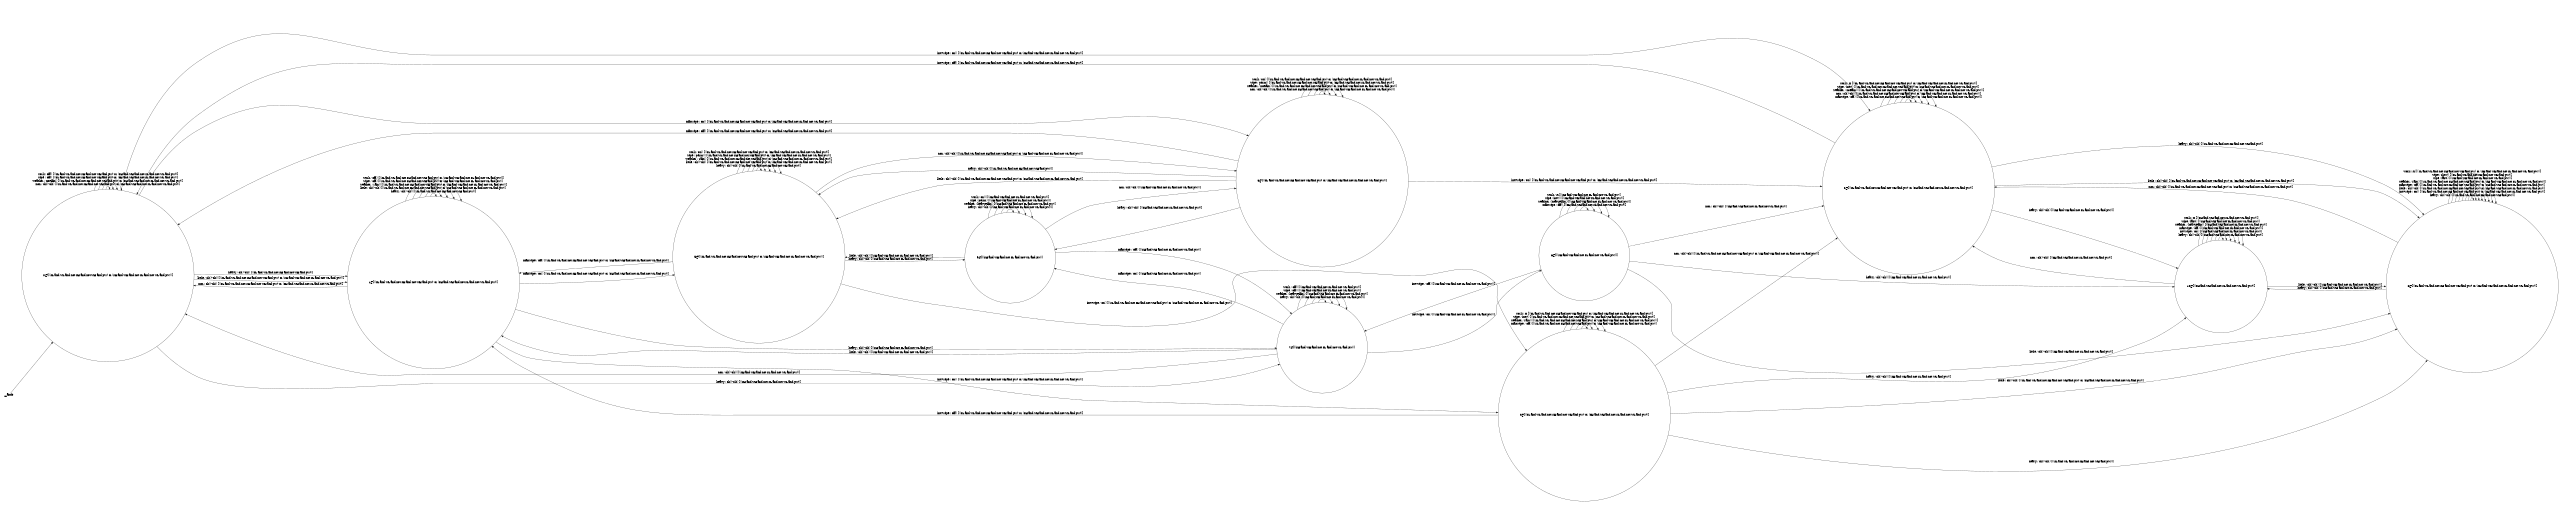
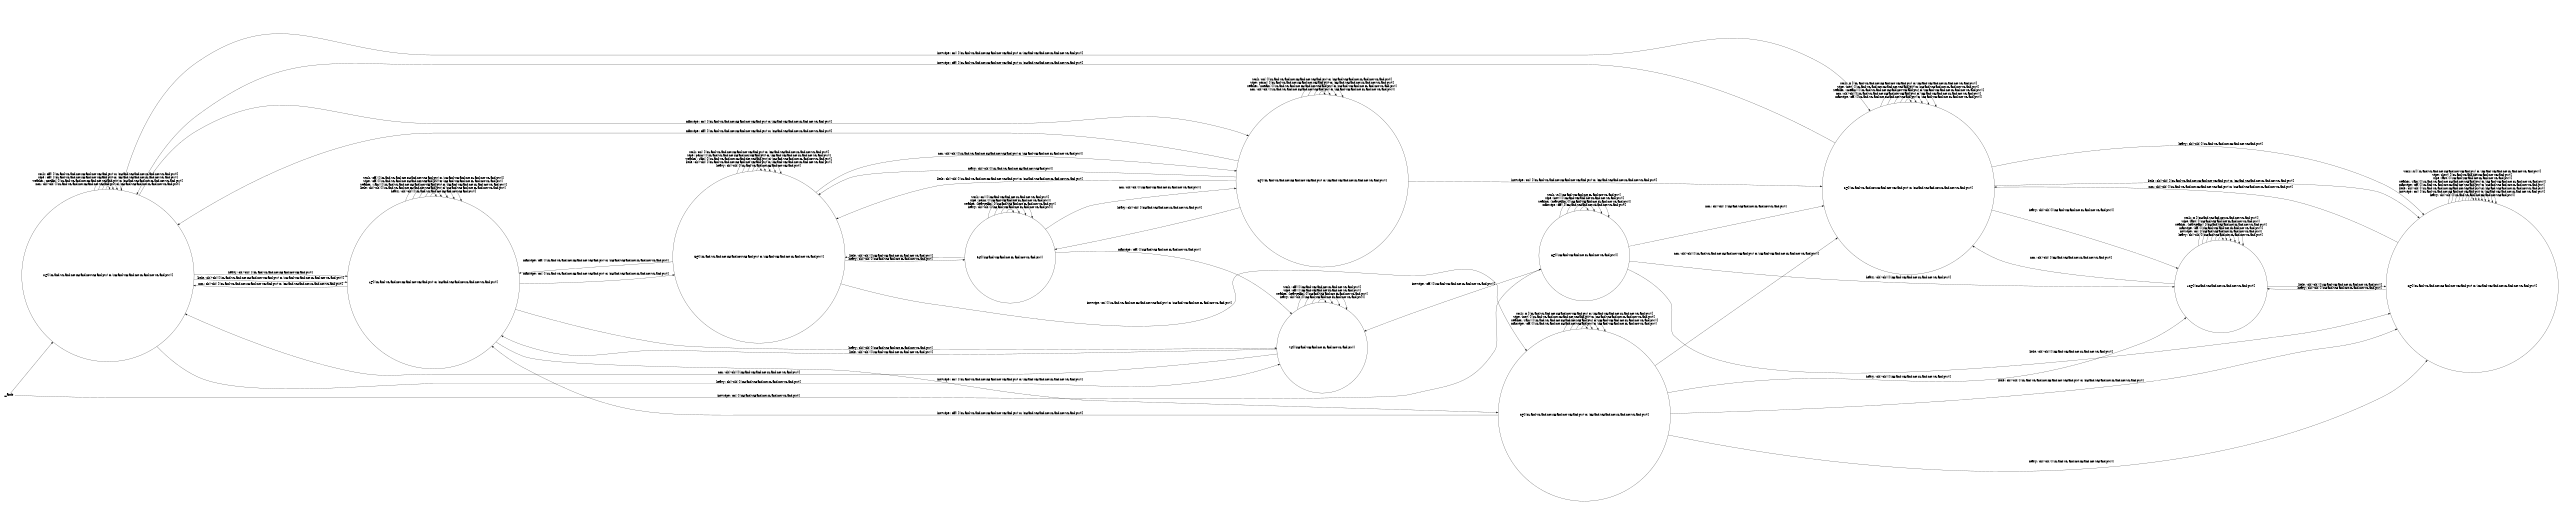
(1172, 287) -> none
(1466, 335) -> (813, 397)
